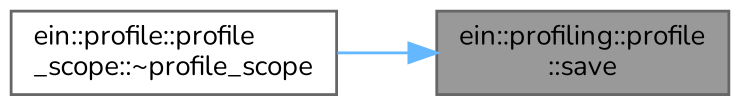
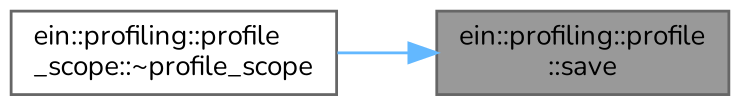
(174, 53) -> (174, 53)
